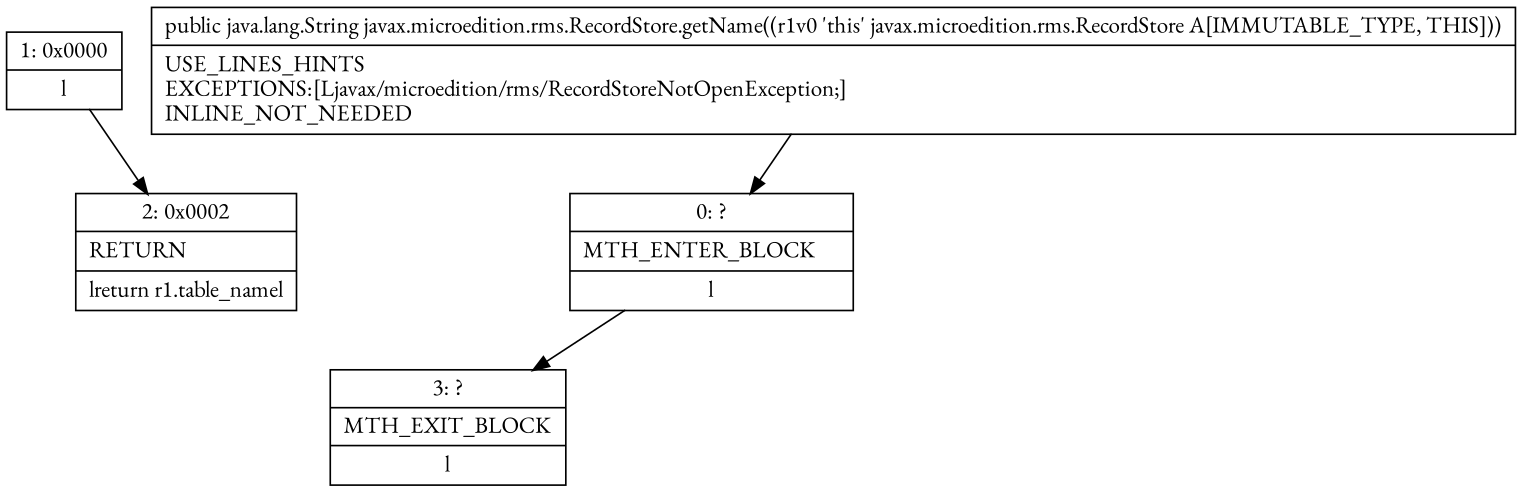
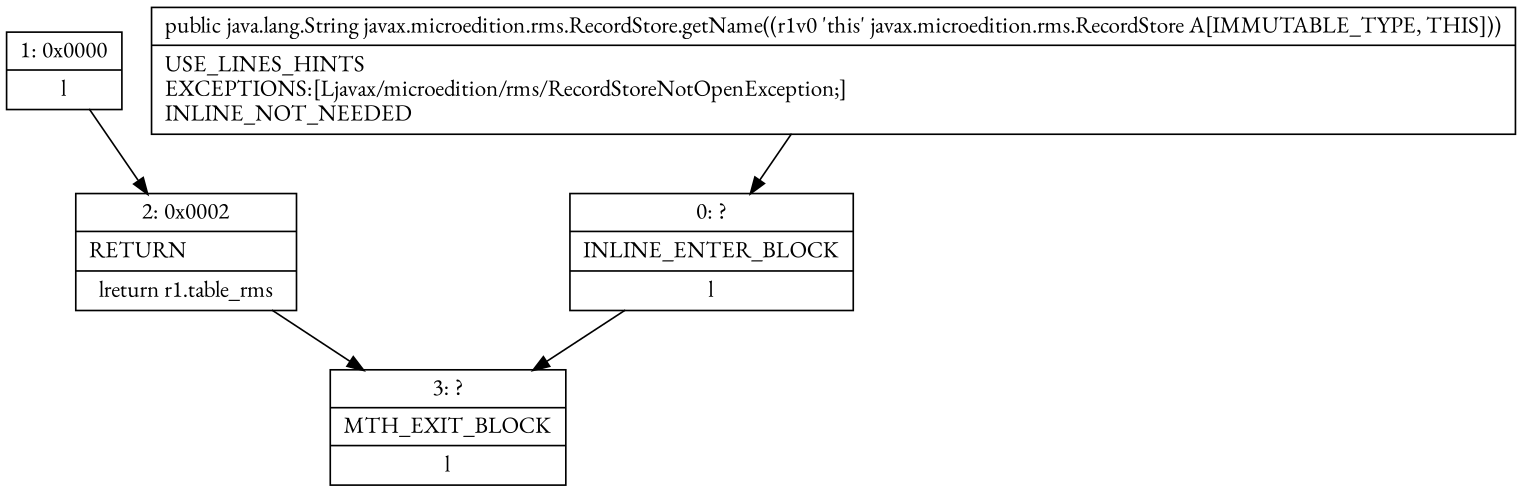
(700, 250) -> (712, 250)
(186, 290) -> (186, 290)
none -> (311, 336)
